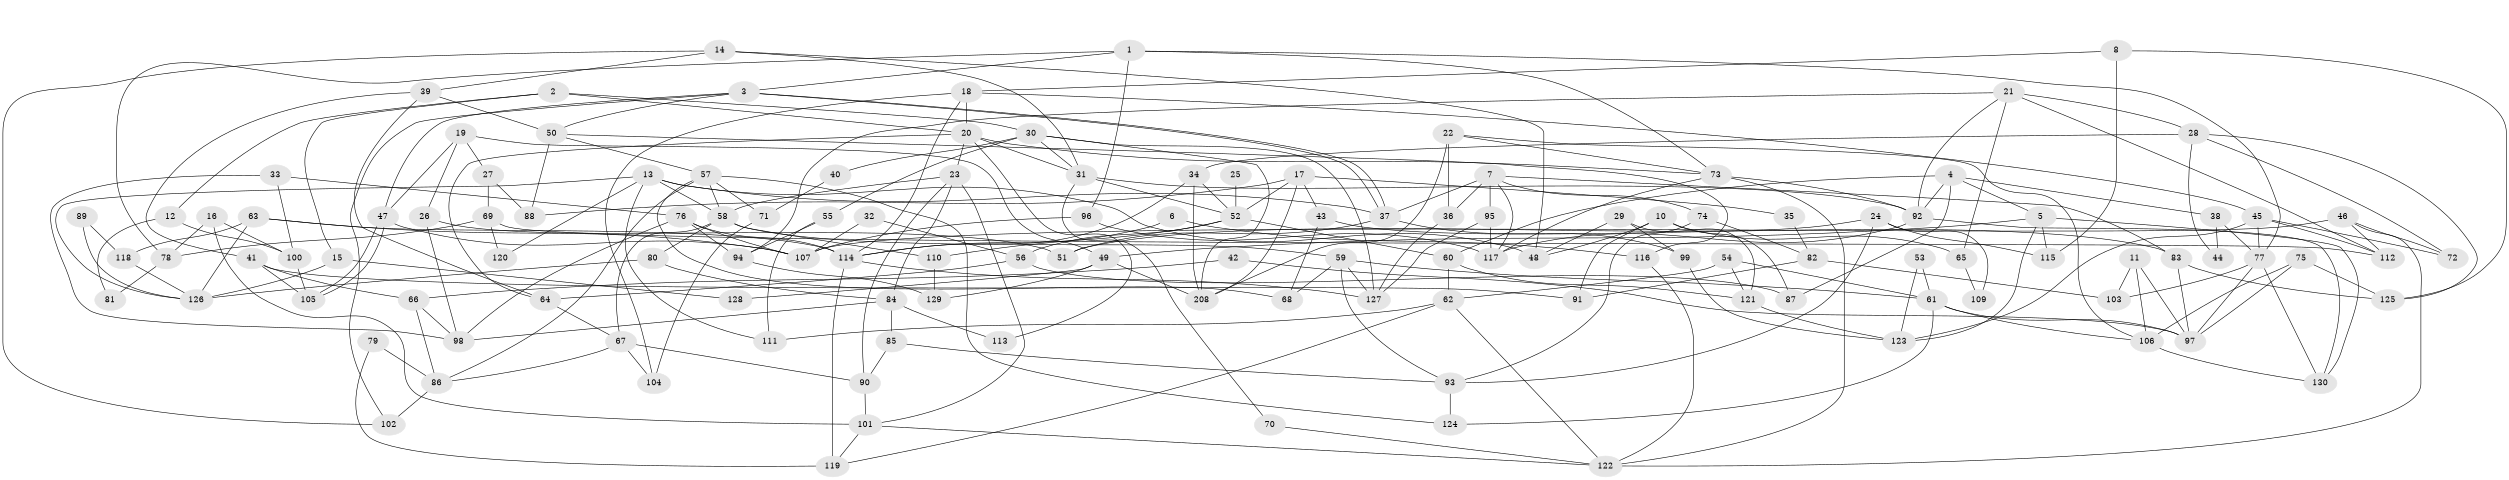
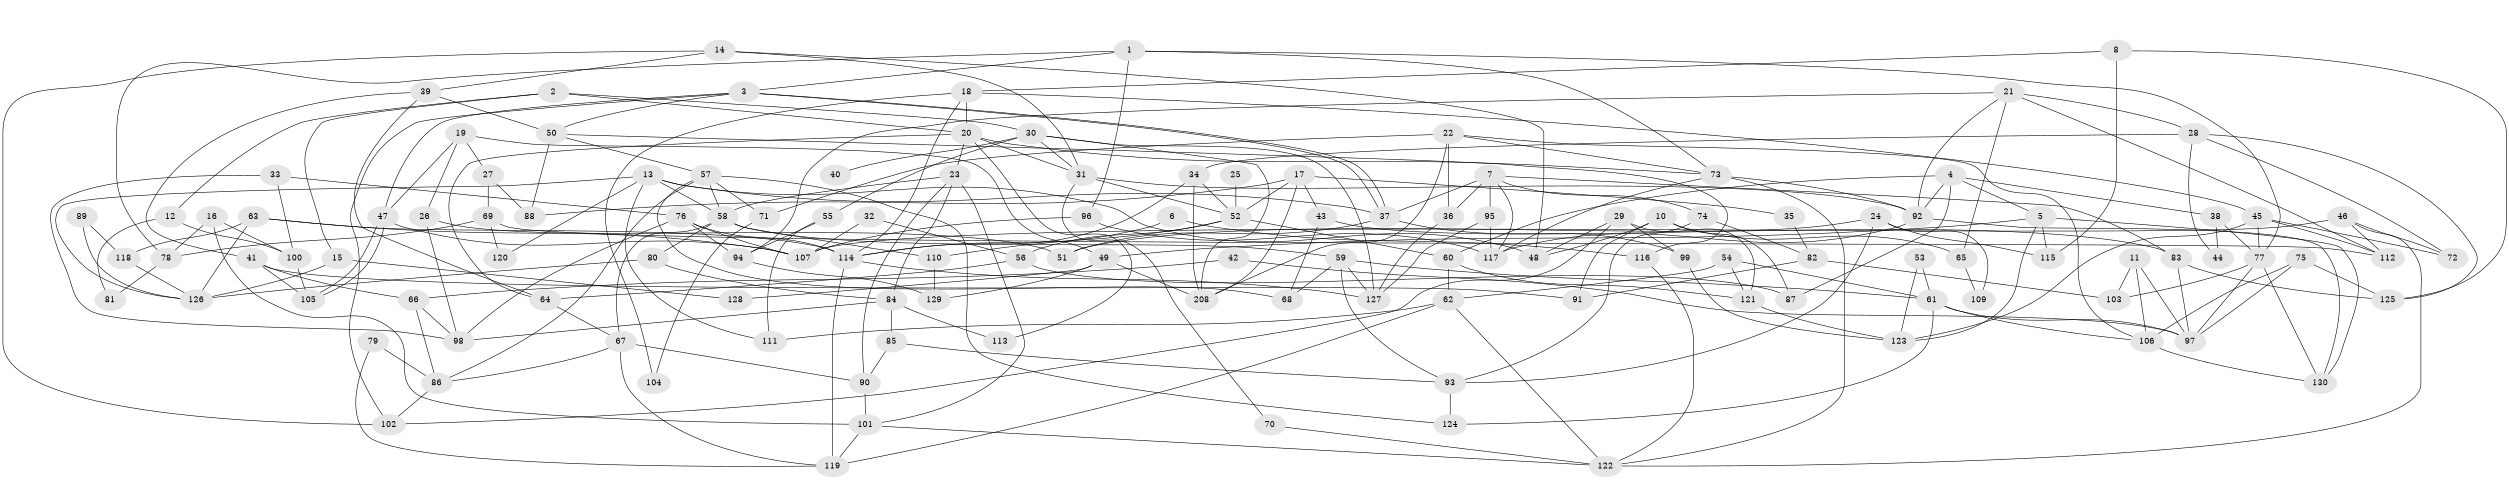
(811, 190) -> (1036, 154)
(637, 362) -> (697, 438)
none -> (1022, 373)
